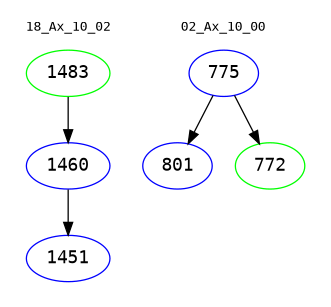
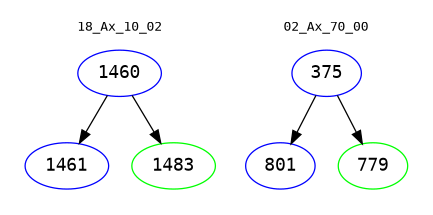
(224, 28) -> (327, 28)
(224, 73) -> (327, 73)
(68, 113) -> (143, 114)
(270, 166) -> (373, 166)
(68, 259) -> (67, 166)
